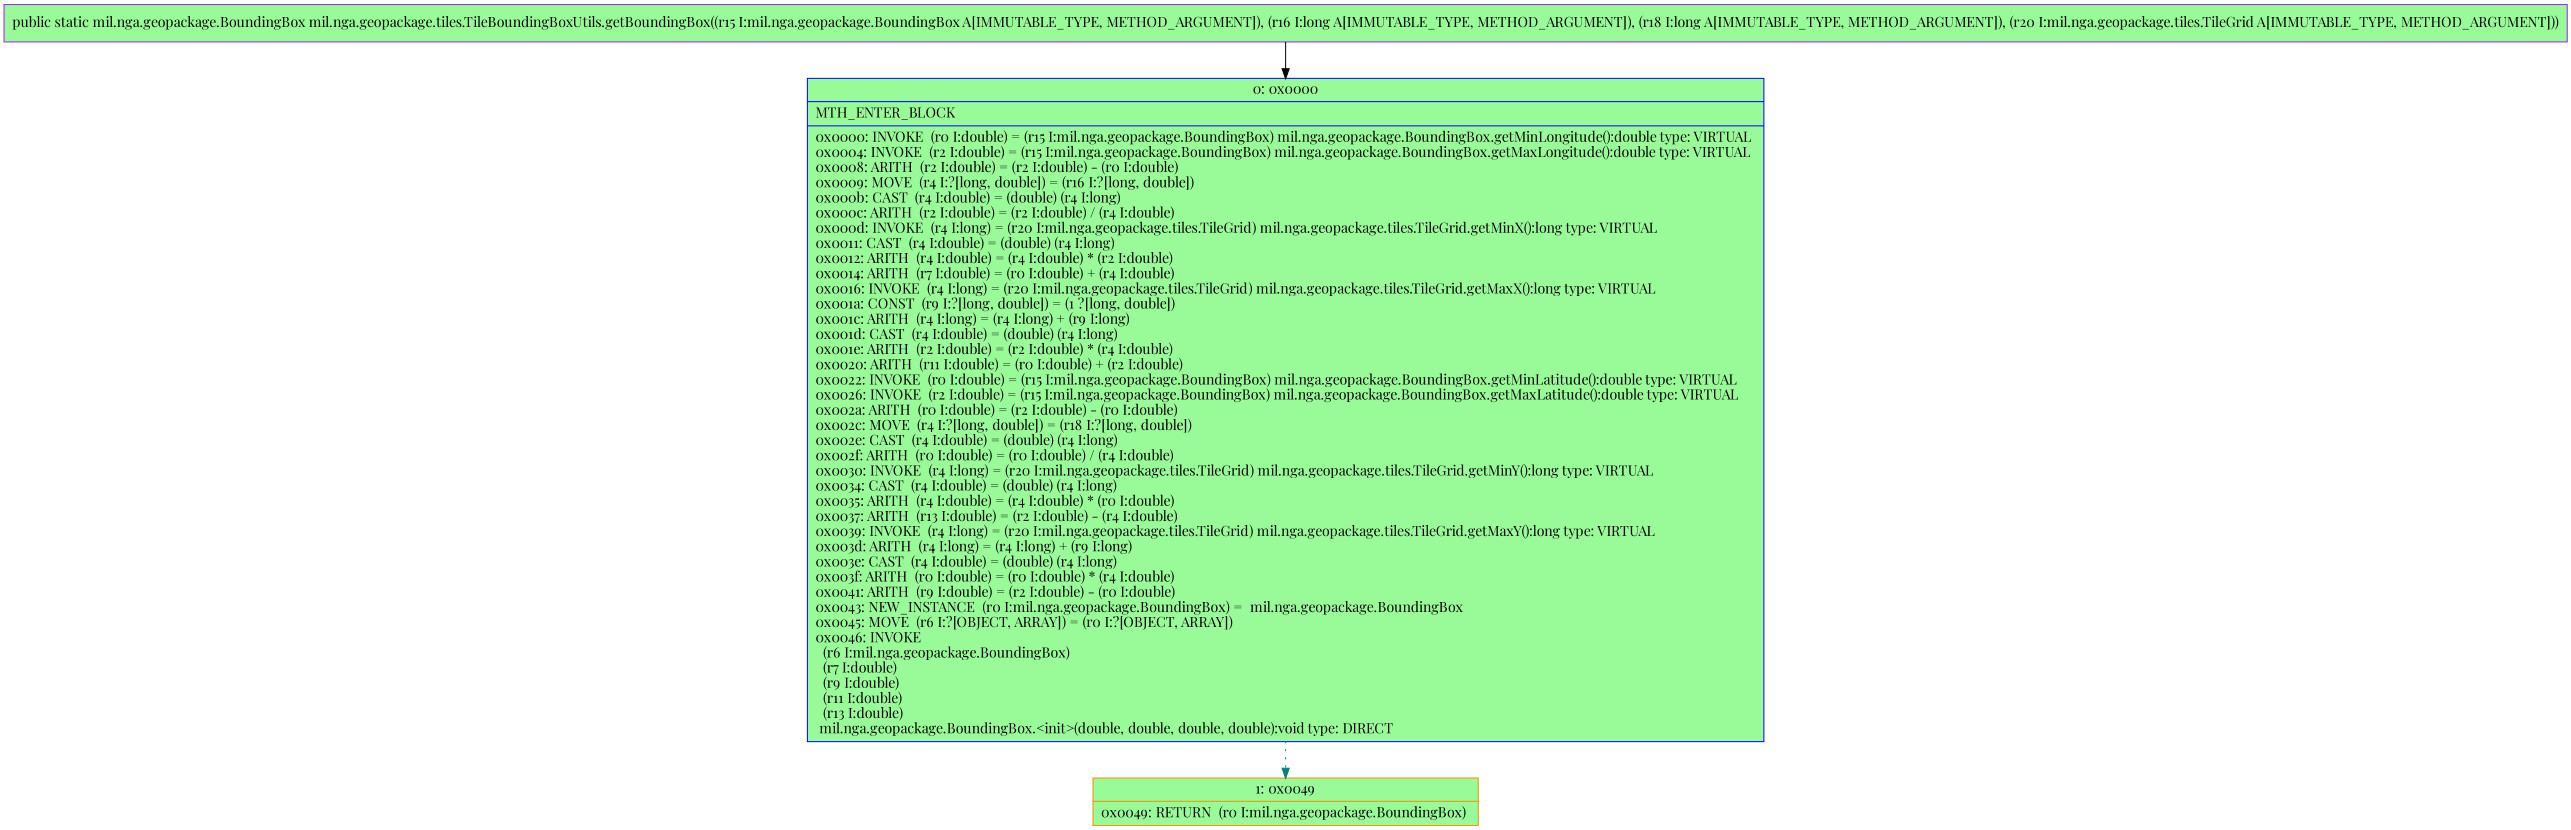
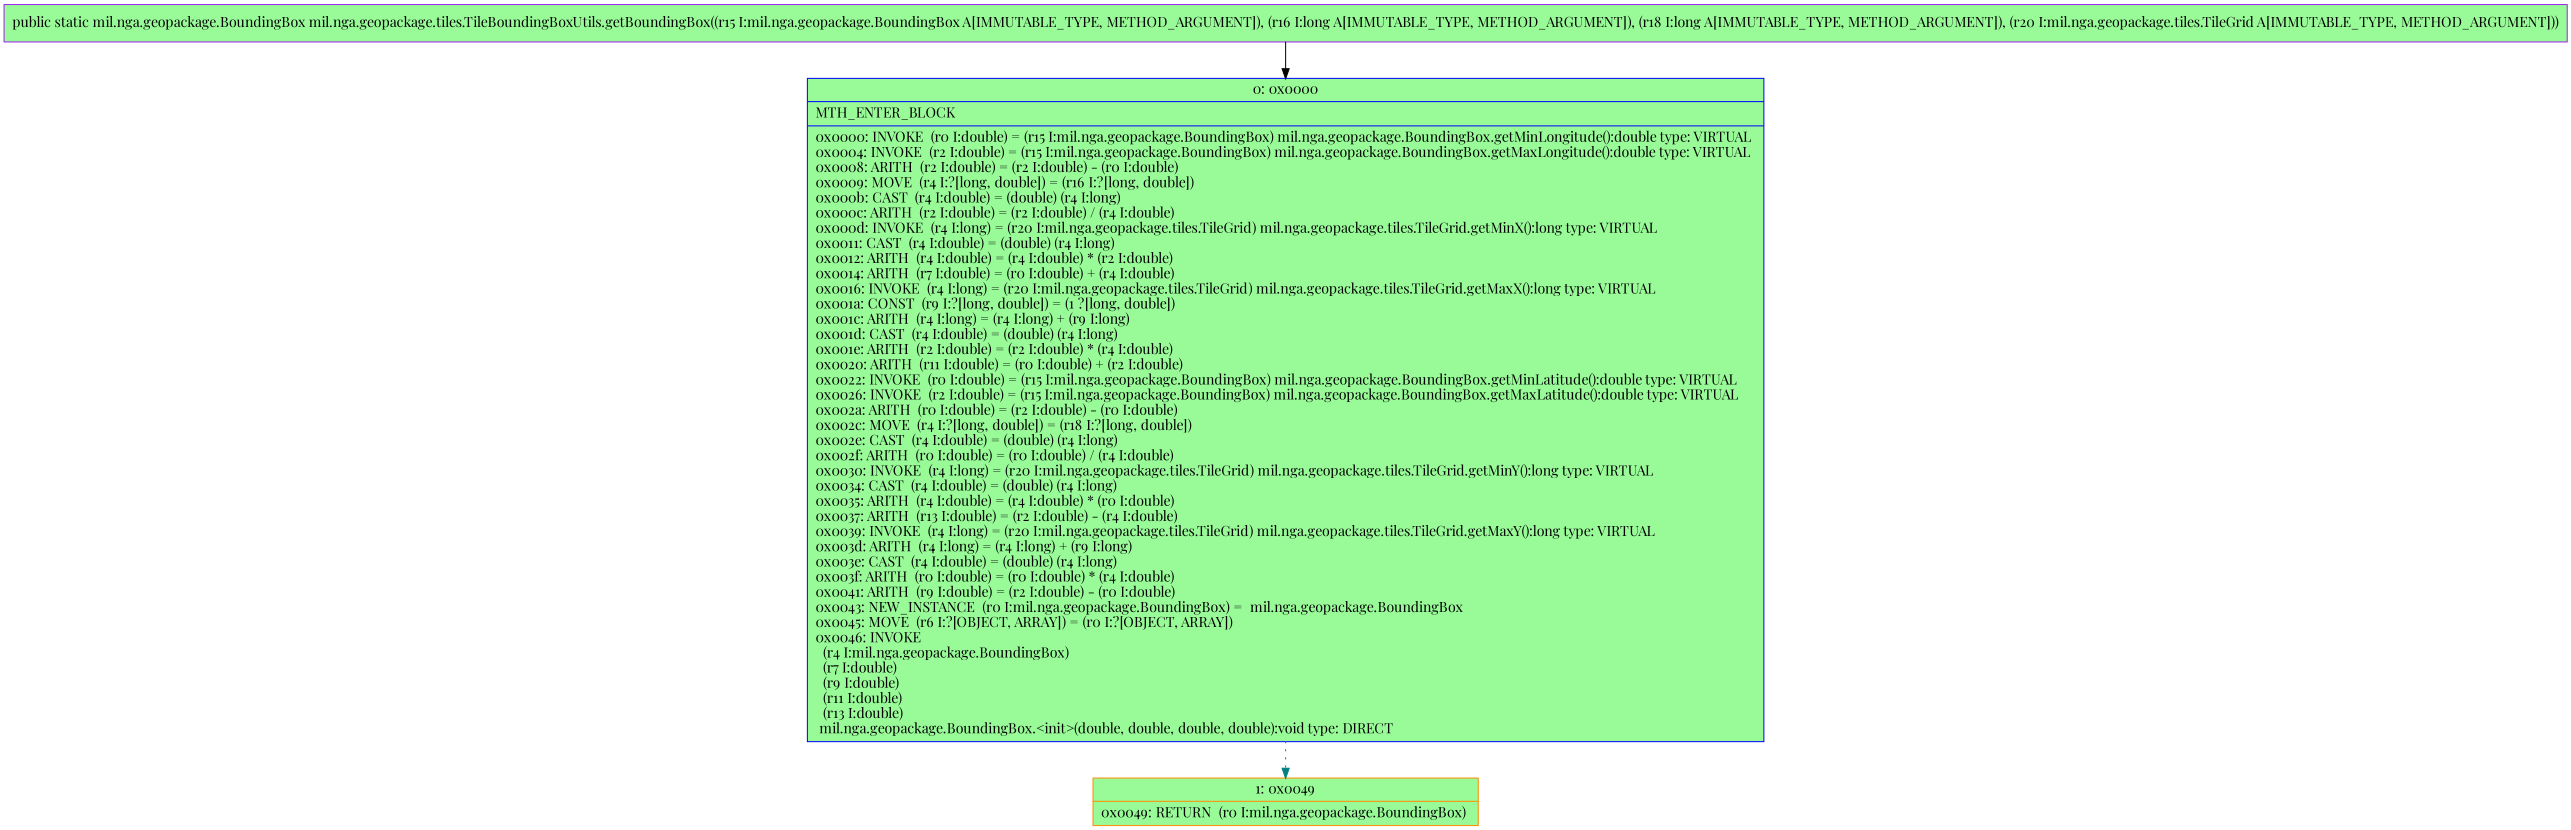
(943, 653) -> (942, 653)
